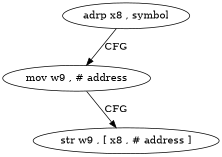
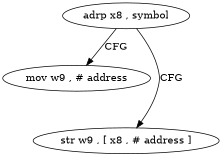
(99, 107) -> (159, 74)
